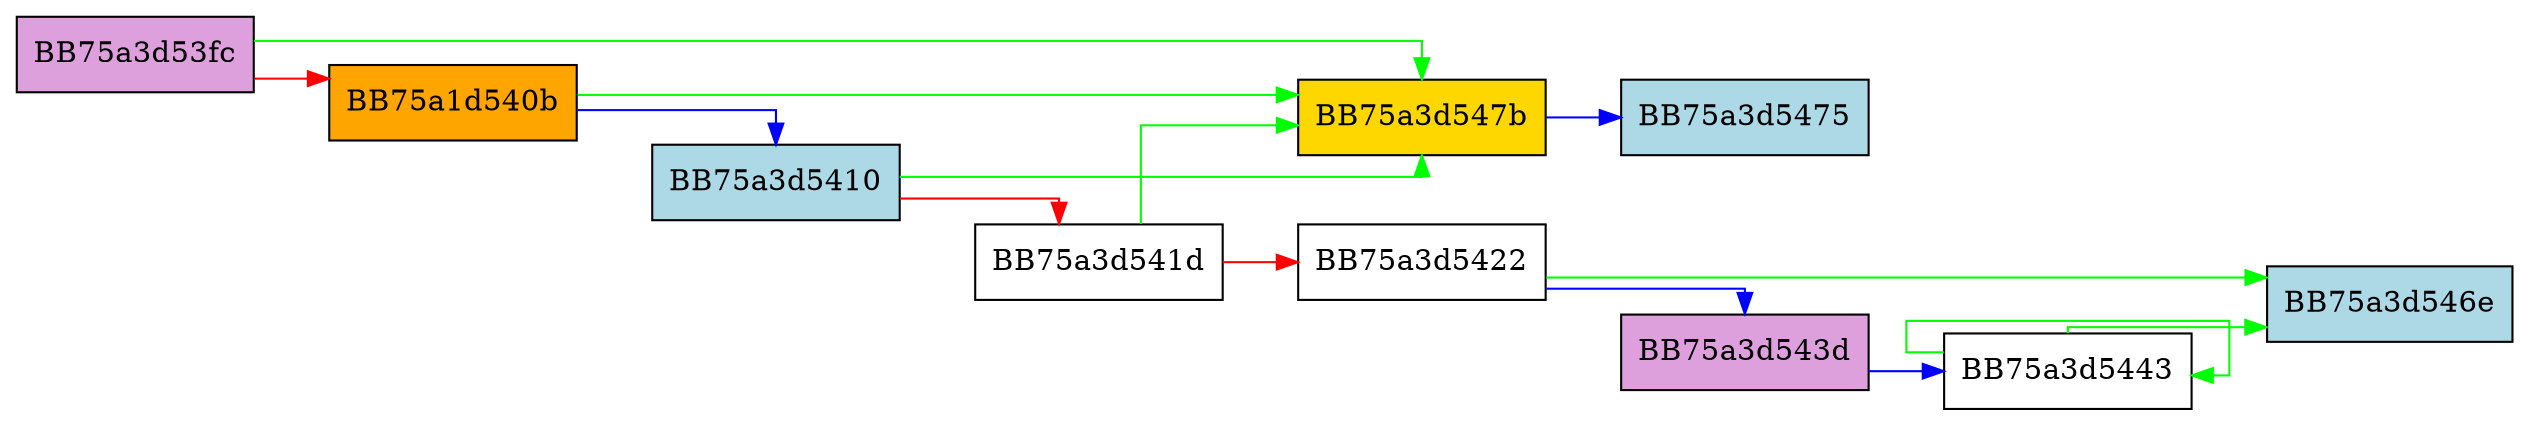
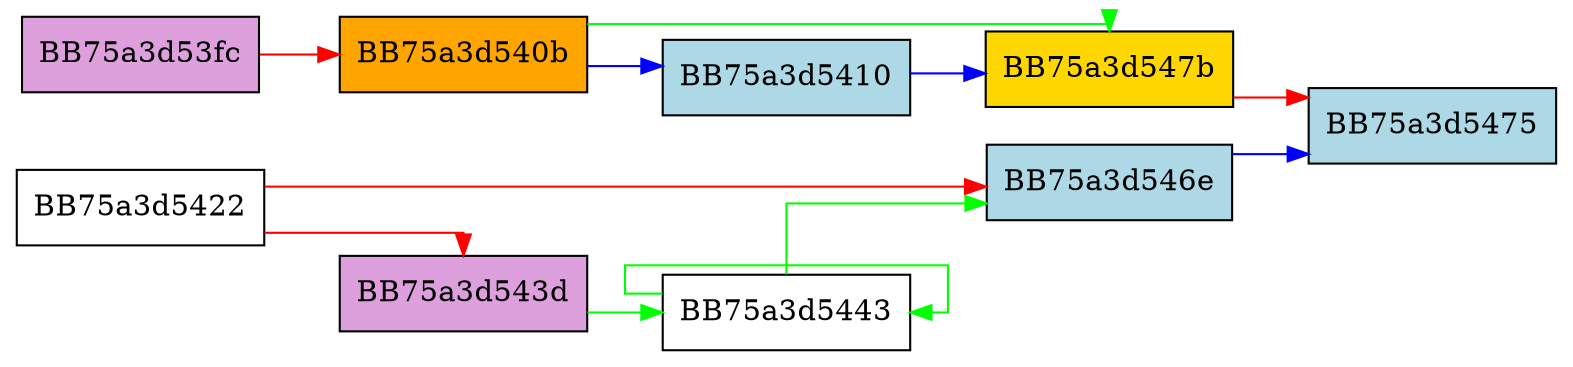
(847, 41) -> none
(453, 103) -> (463, 55)
(1573, 117) -> (1260, 98)
none -> (1260, 154)
(1162, 177) -> (937, 73)
(1099, 262) -> none
(1896, 278) -> (615, 187)
(1647, 289) -> (365, 233)
(1896, 371) -> (614, 312)
